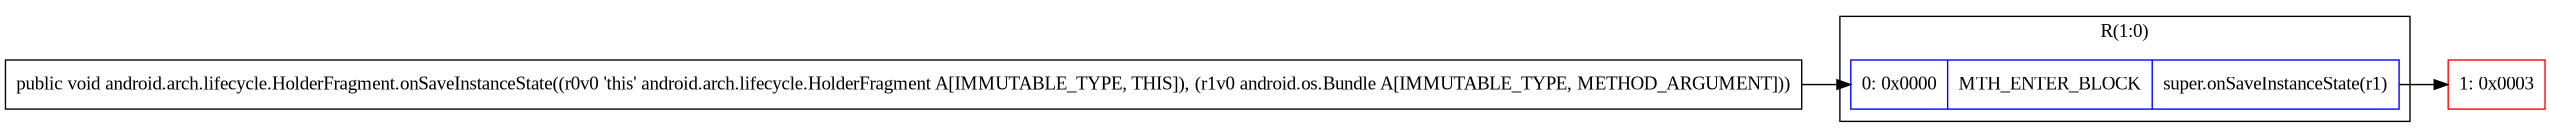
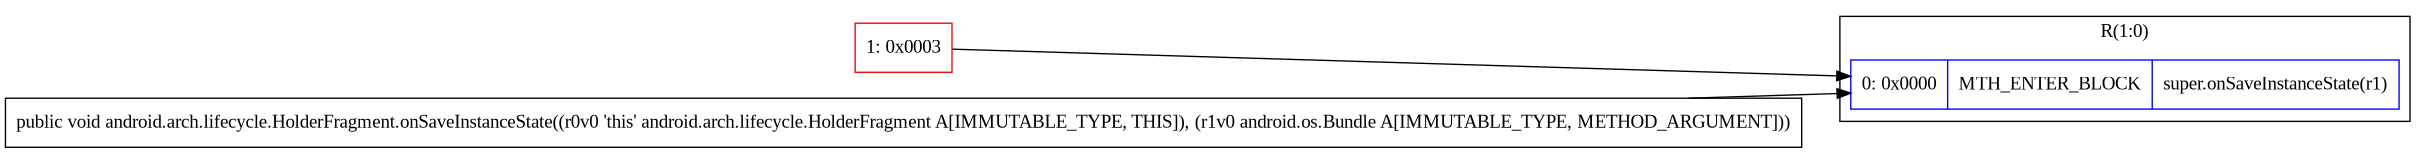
(2418, 85) -> (1394, 63)
